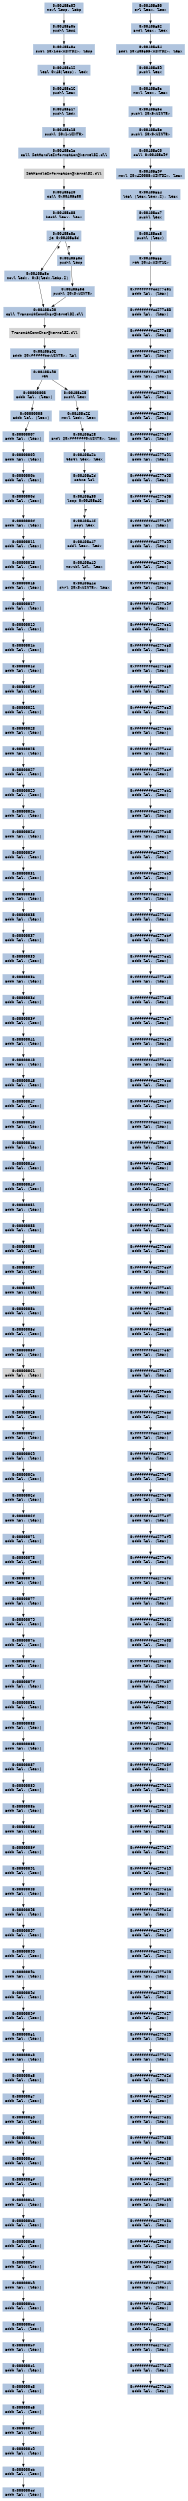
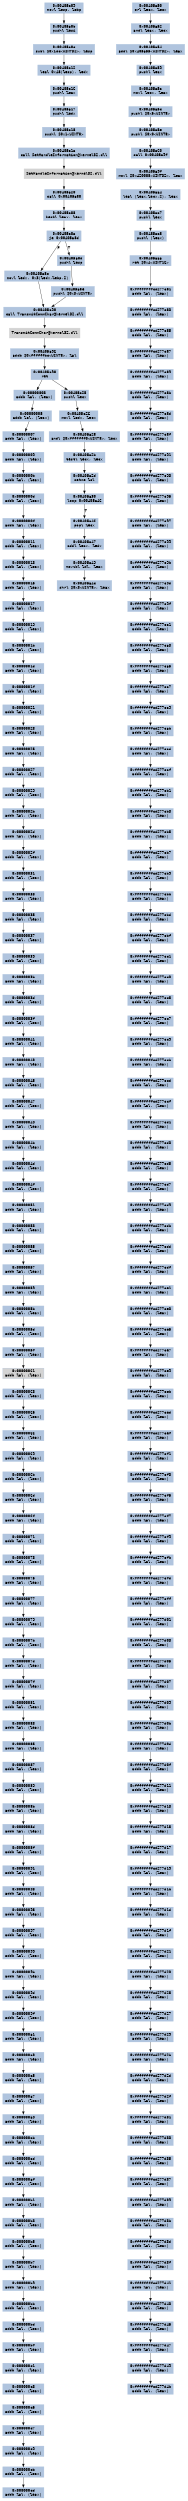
(23, 1436) -> (23, 1436)
